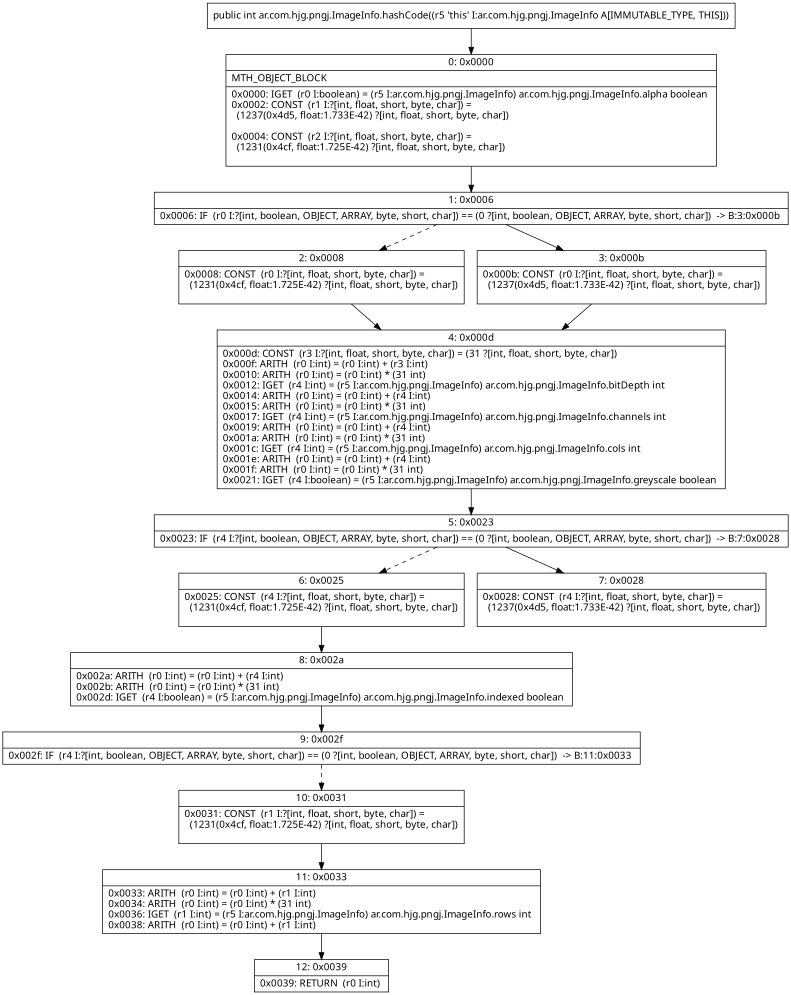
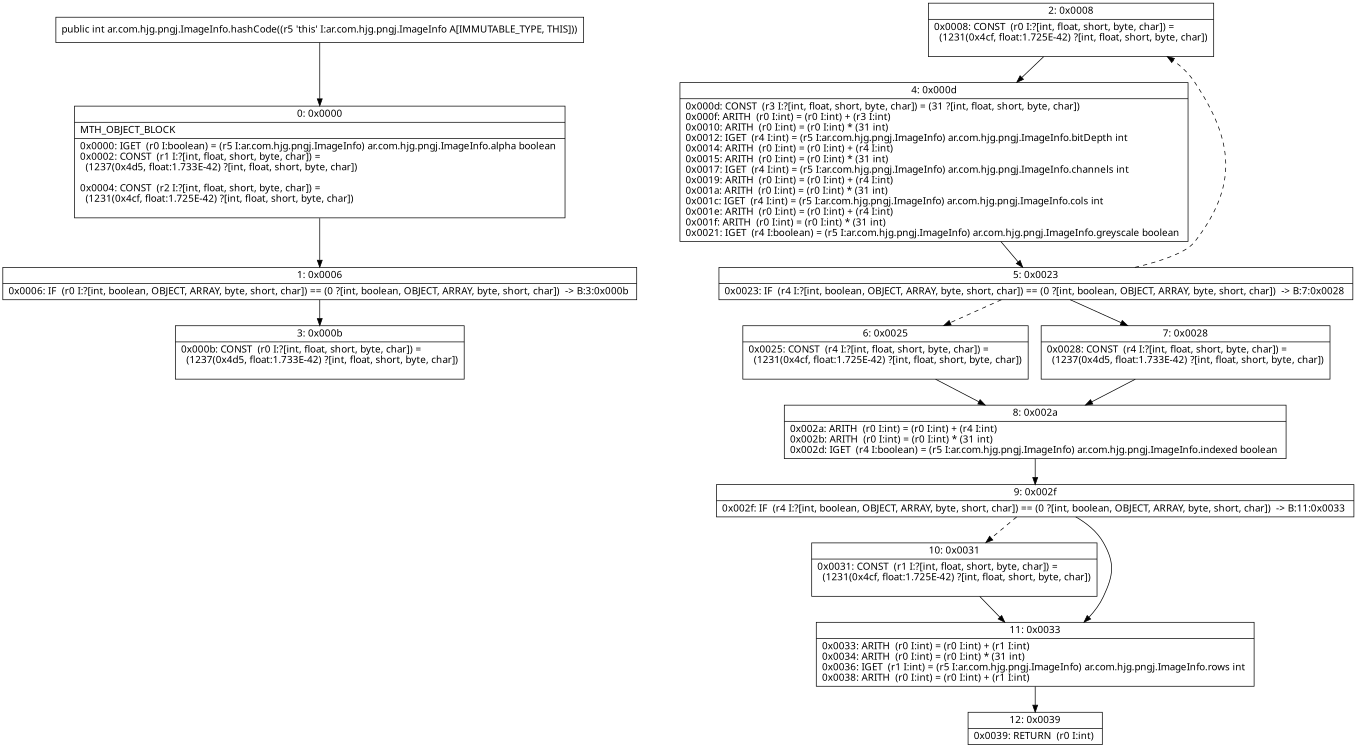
(411, 236) -> (1224, 180)
(579, 315) -> none
none -> (1113, 391)
none -> (1111, 563)
